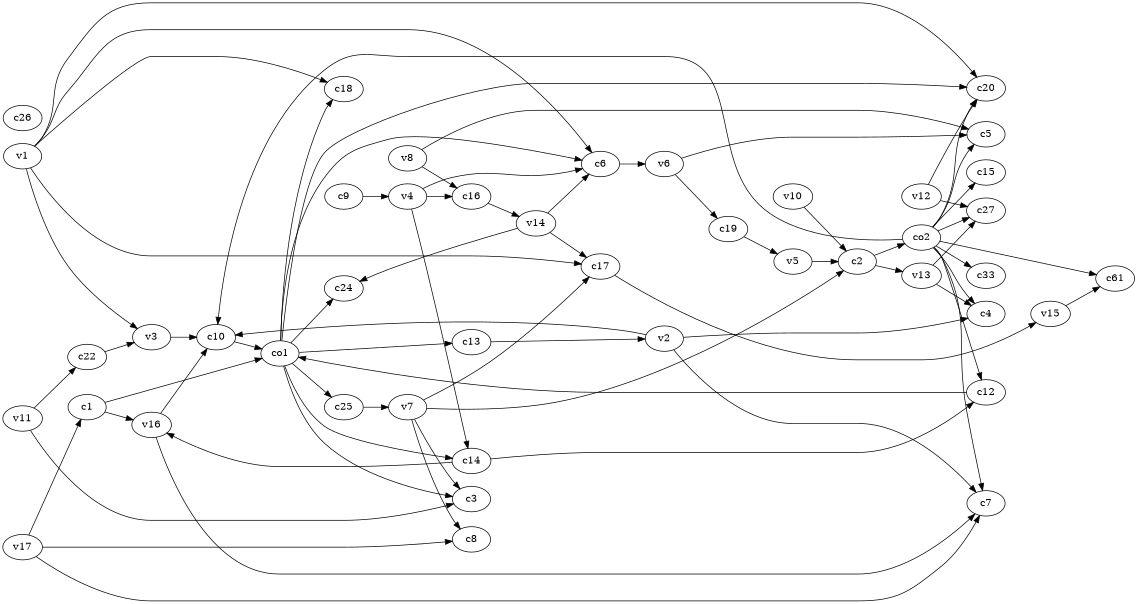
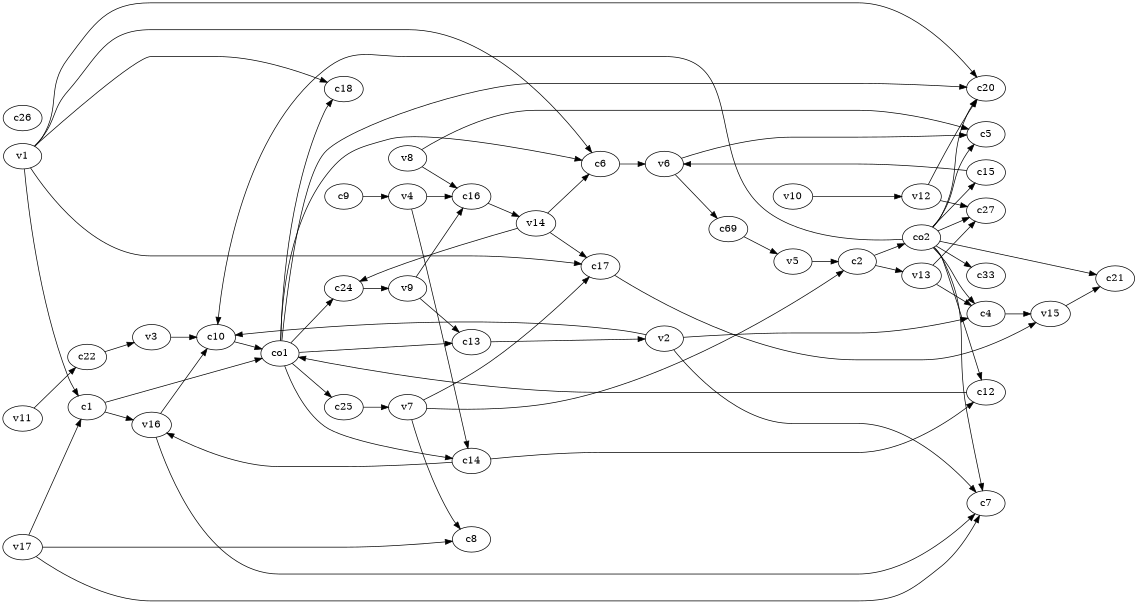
none -> (829, 164)
(498, 174) -> none
(823, 227) -> (854, 197)
(728, 229) -> (728, 229)
(63, 258) -> (41, 282)
(1115, 279) -> (1115, 279)
none -> (408, 288)
none -> (1014, 314)
(471, 499) -> none
